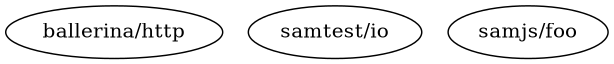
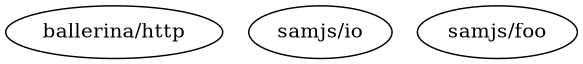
(335, 32) -> (320, 32)
